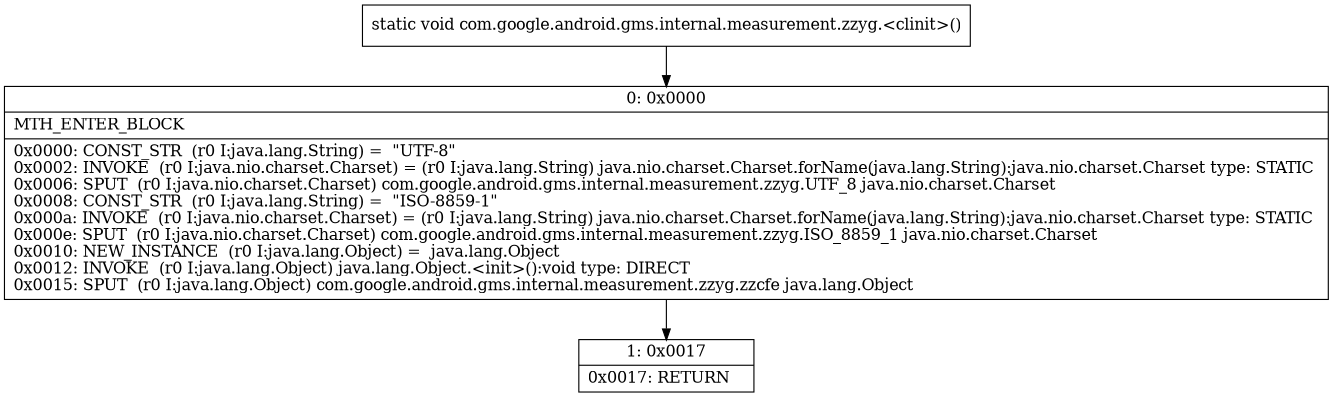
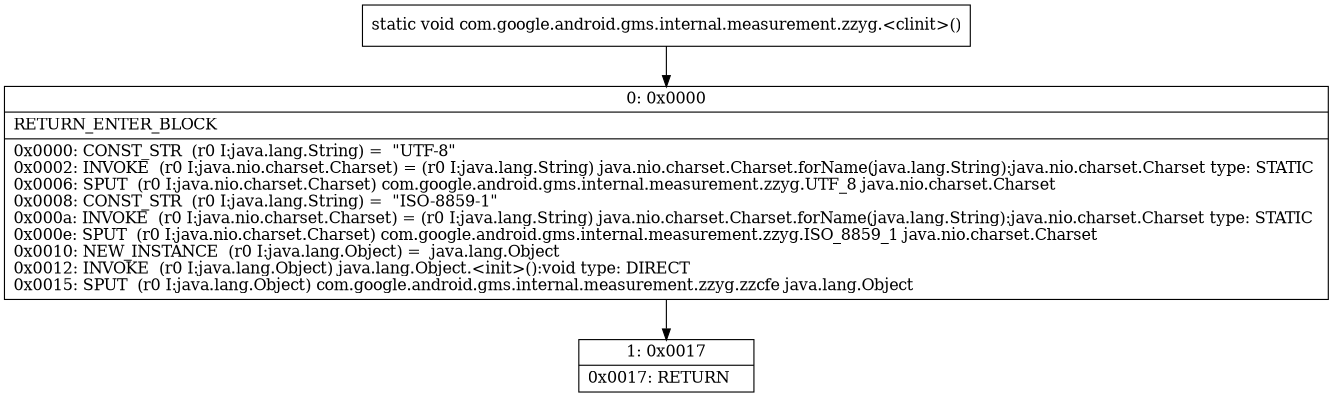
(99, 125) -> (115, 125)
